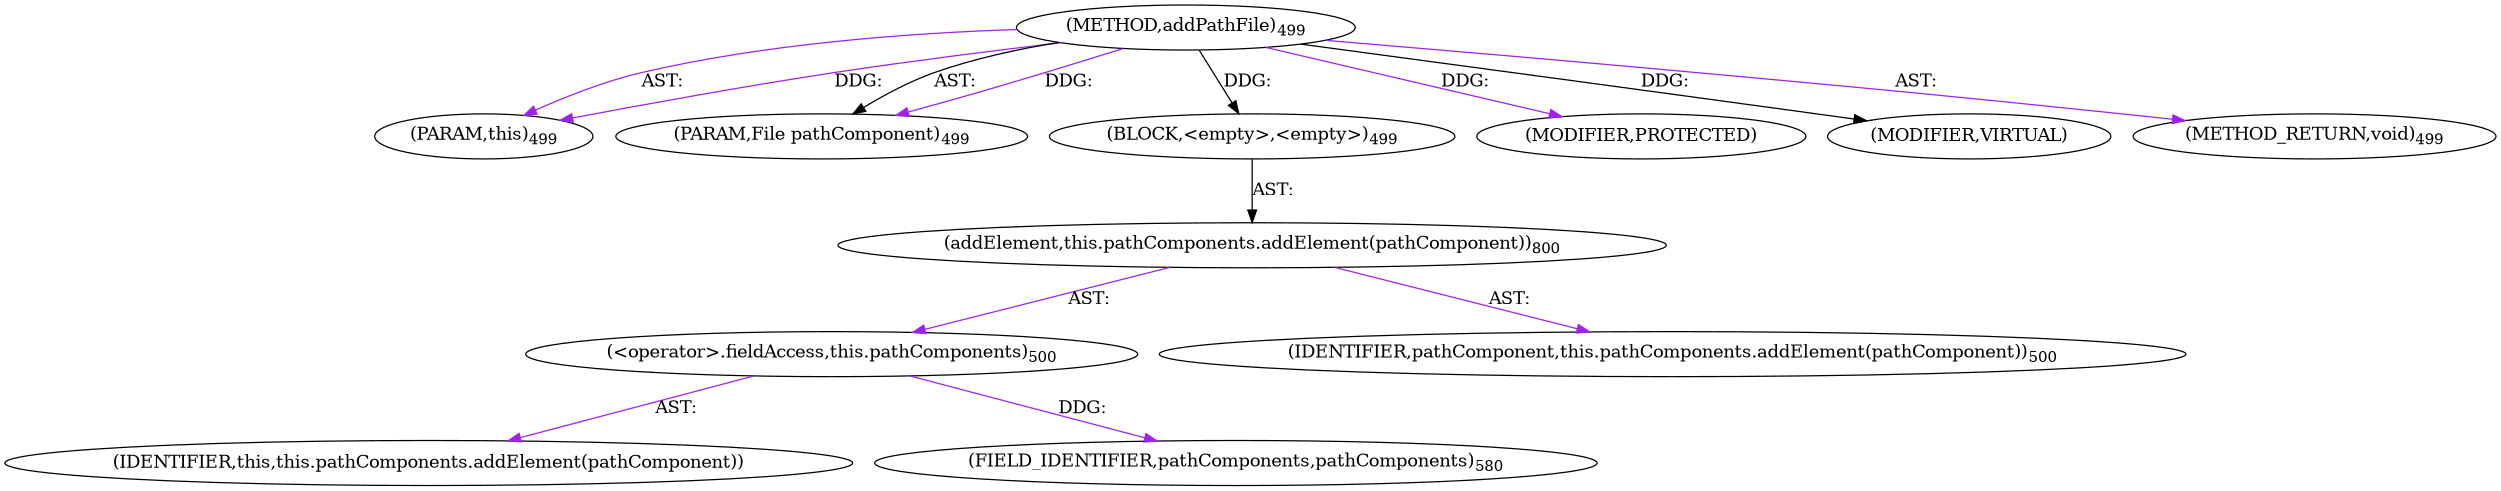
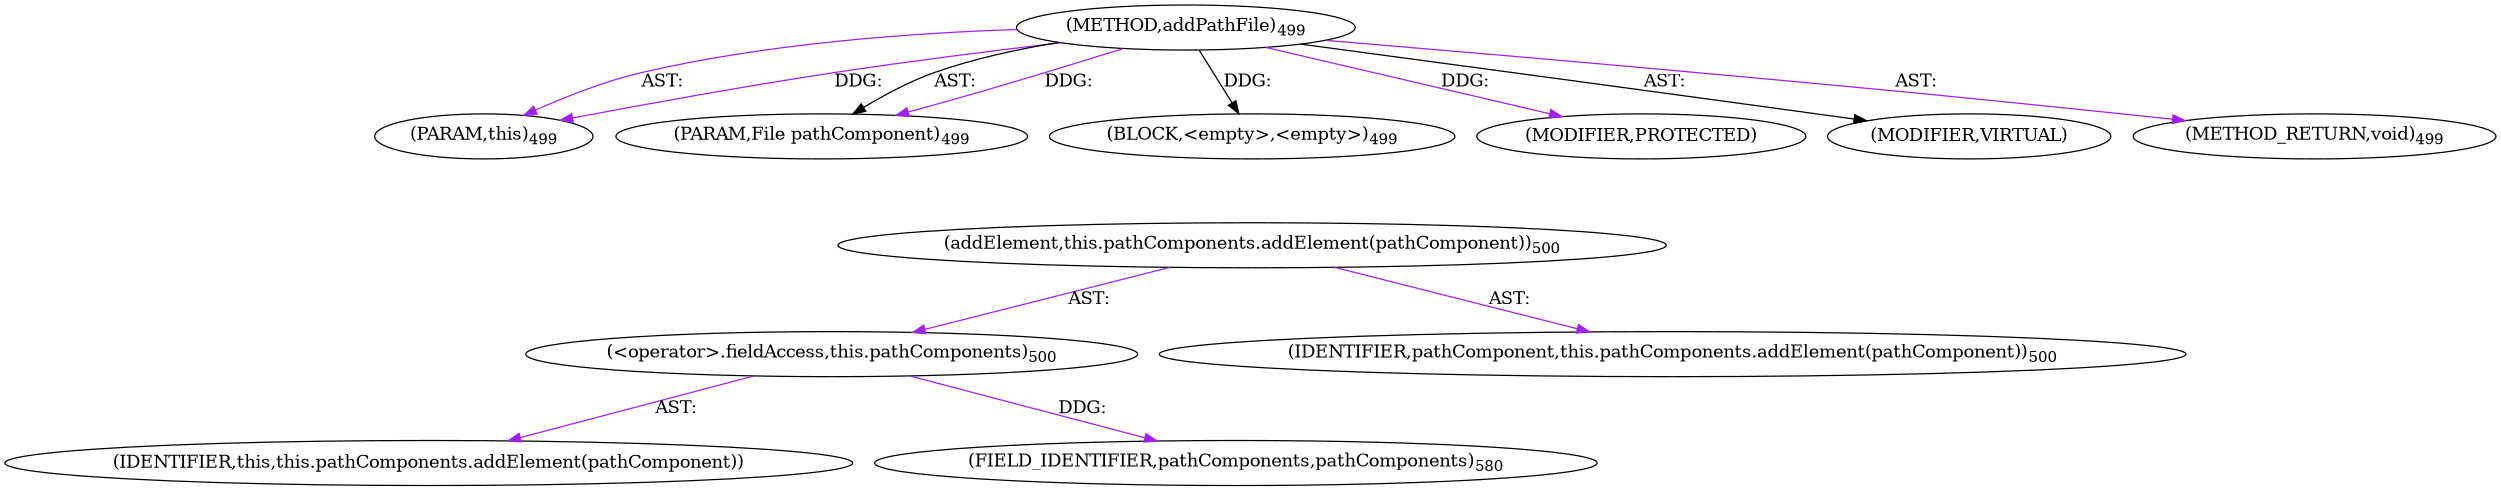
(1668, 82) -> (1668, 82)
(1252, 185) -> none
(1546, 243) -> (1546, 243)
